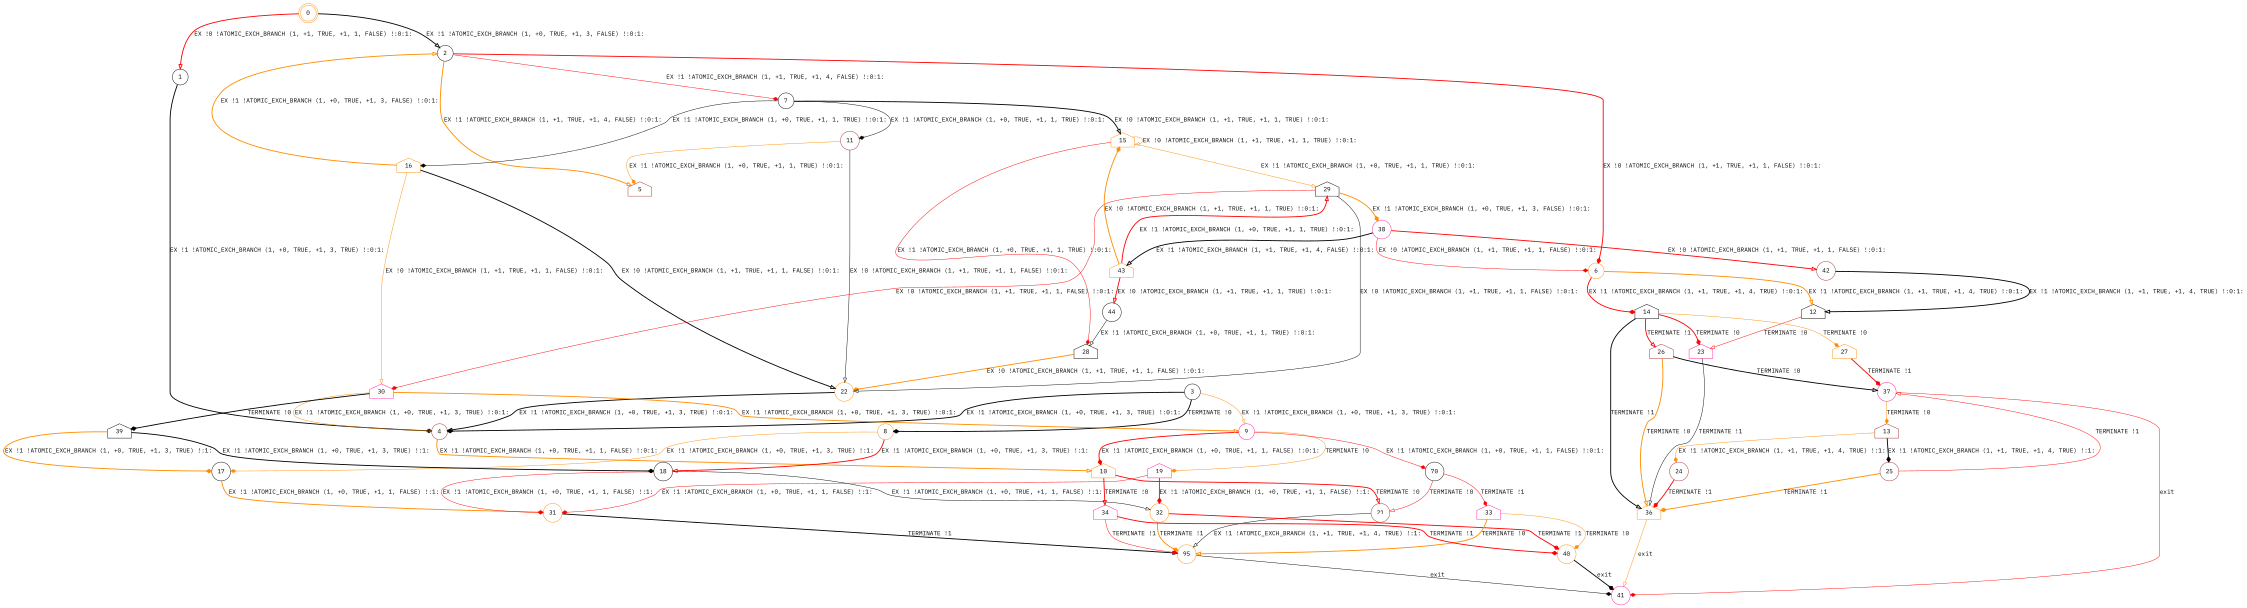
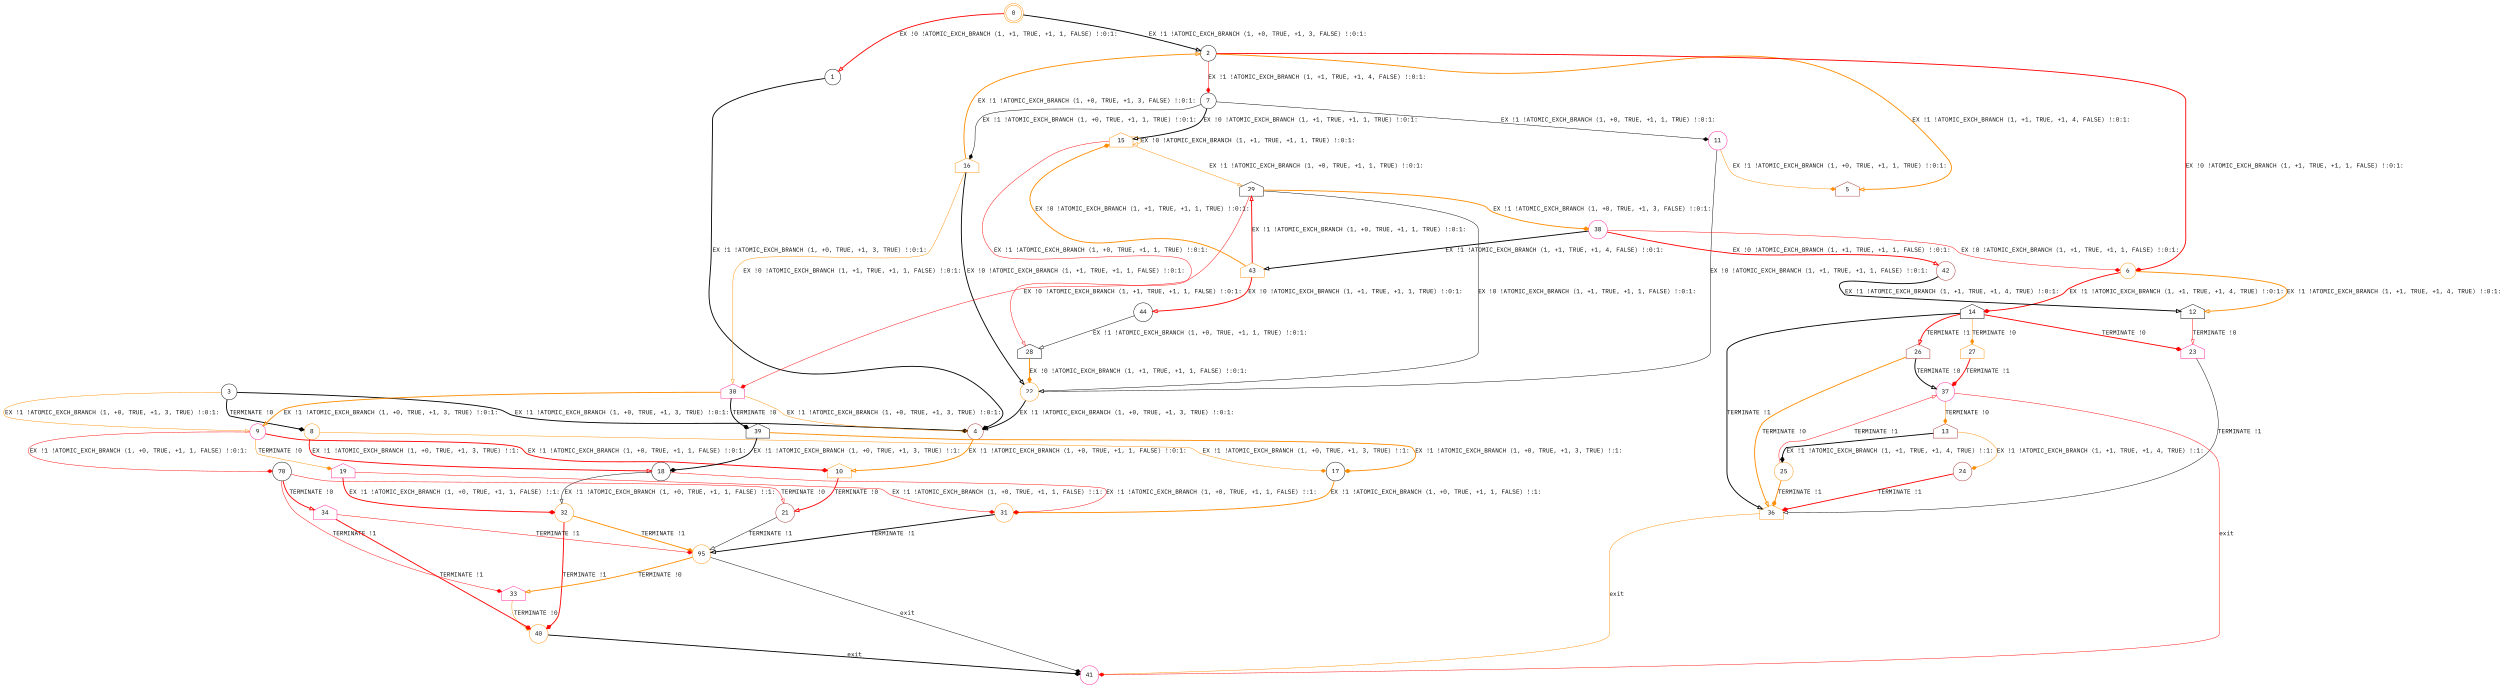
(850, 141) -> (1718, 141)
(900, 257) -> (1120, 256)
(1889, 472) -> (1784, 472)
(1104, 489) -> (292, 498)
(1318, 534) -> (771, 534)
(1349, 551) -> (612, 578)
